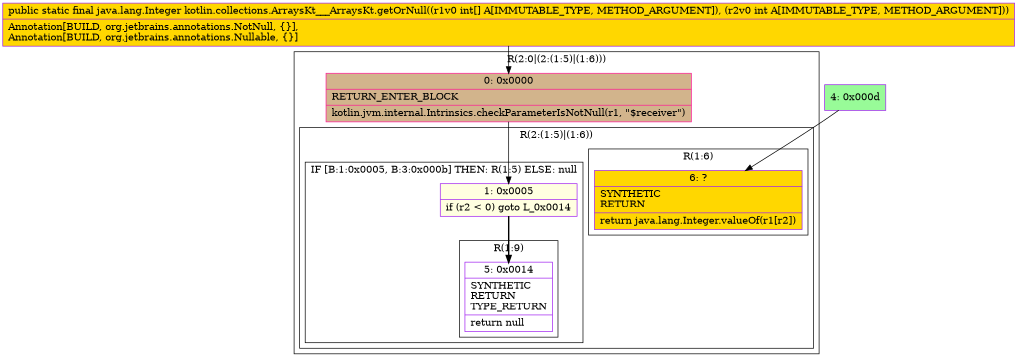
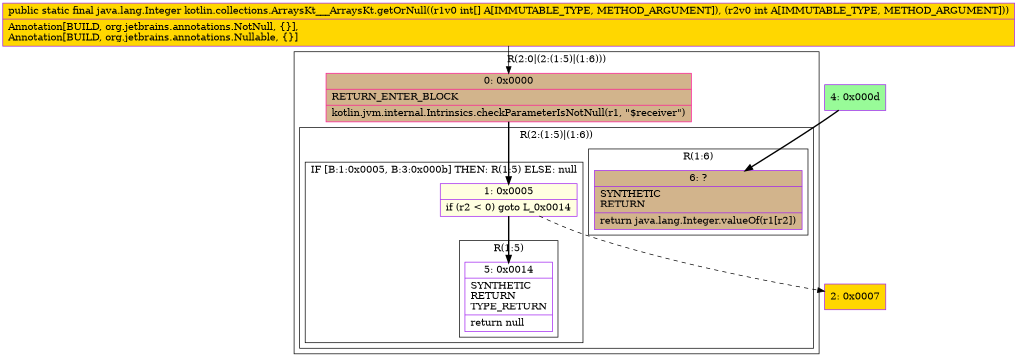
(795, 139) -> (795, 139)
(509, 149) -> (509, 149)
(698, 200) -> (698, 200)
(509, 249) -> (509, 249)
none -> (855, 297)
